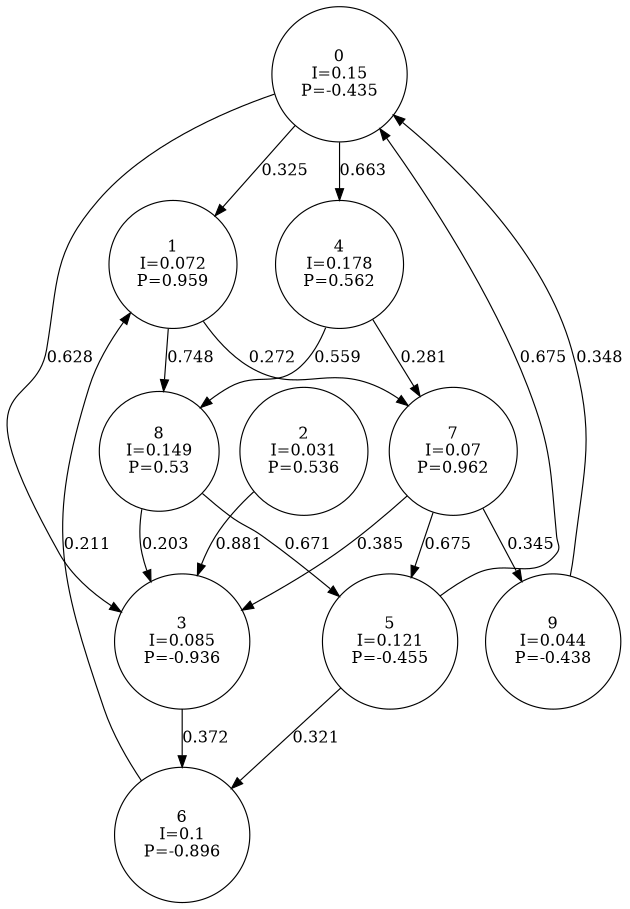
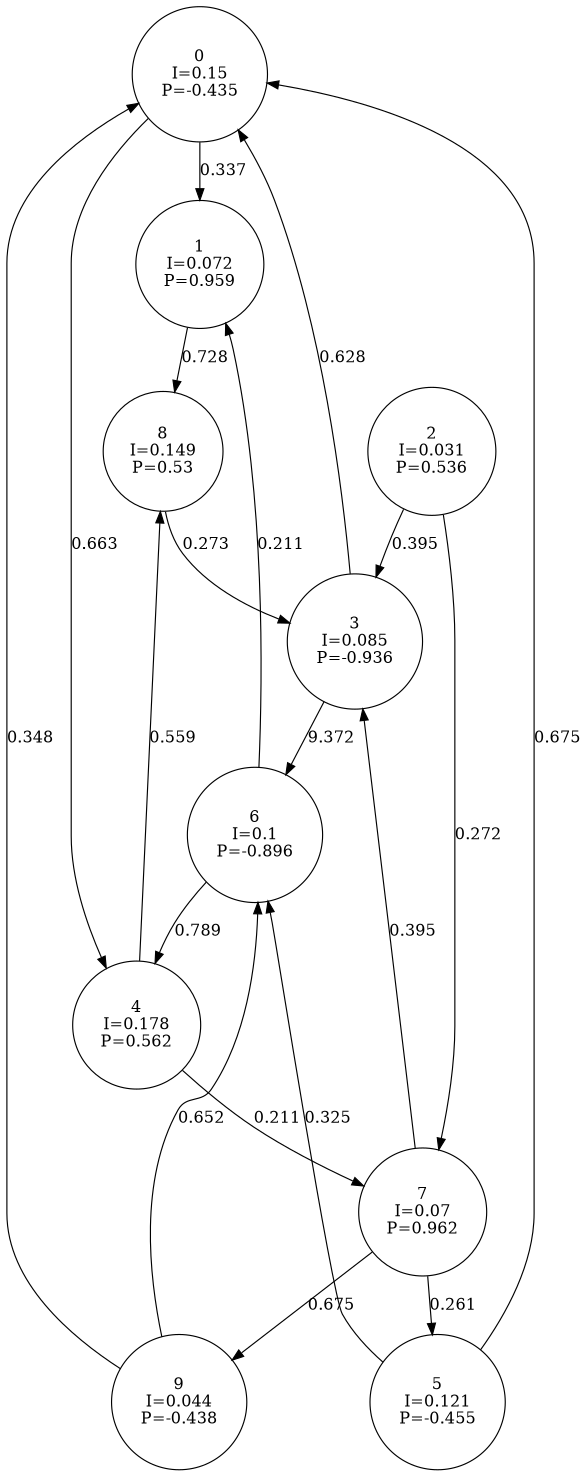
(285, 171) -> (223, 171)
(52, 316) -> (317, 352)
(191, 358) -> (205, 358)
(424, 358) -> (277, 1119)
(298, 380) -> (455, 827)
(267, 540) -> none
(166, 545) -> (206, 545)
(239, 545) -> (415, 545)
(380, 545) -> (413, 932)
(448, 545) -> (453, 1305)
(531, 545) -> (331, 1305)
(206, 738) -> (331, 738)
(316, 738) -> (328, 1119)
none -> (180, 915)
none -> (176, 1114)
